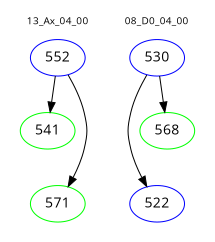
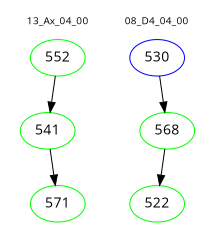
(157, 22) -> (157, 22)
(58, 58) -> (58, 58)
(87, 126) -> (52, 162)
(128, 126) -> (163, 162)
(157, 204) -> (157, 204)
